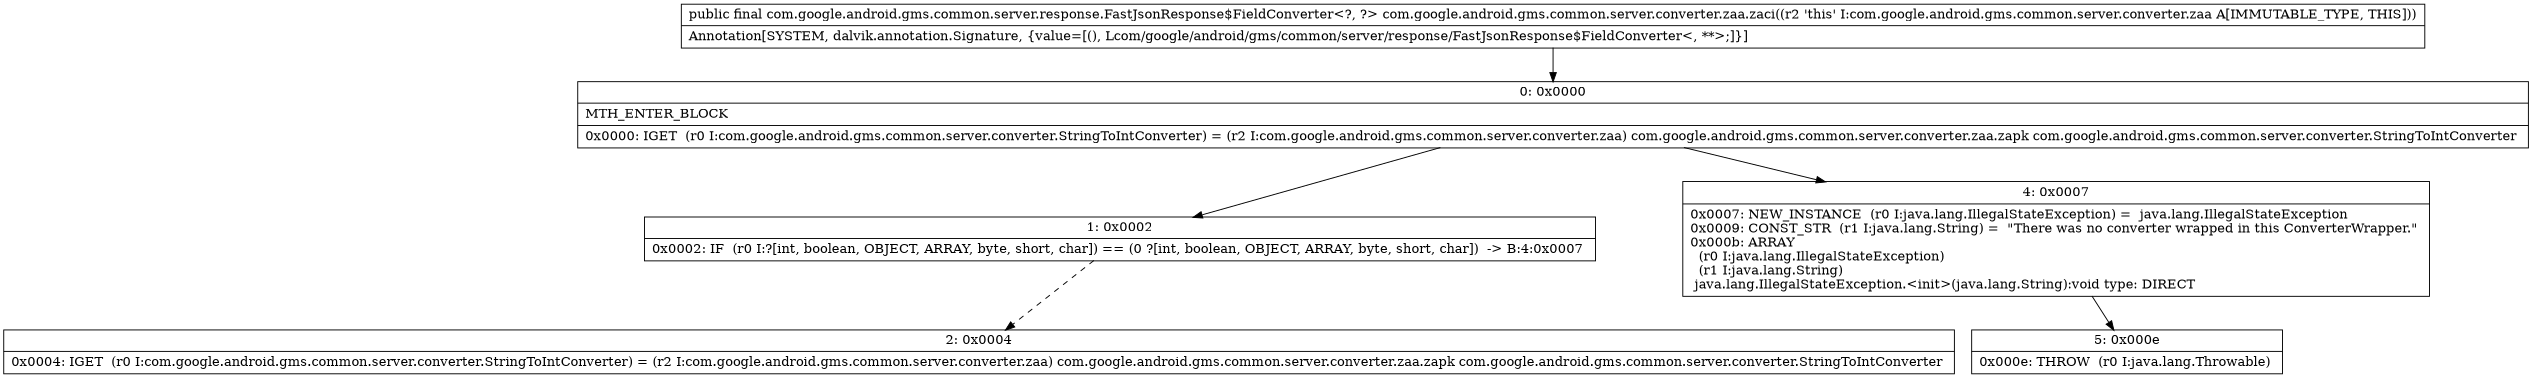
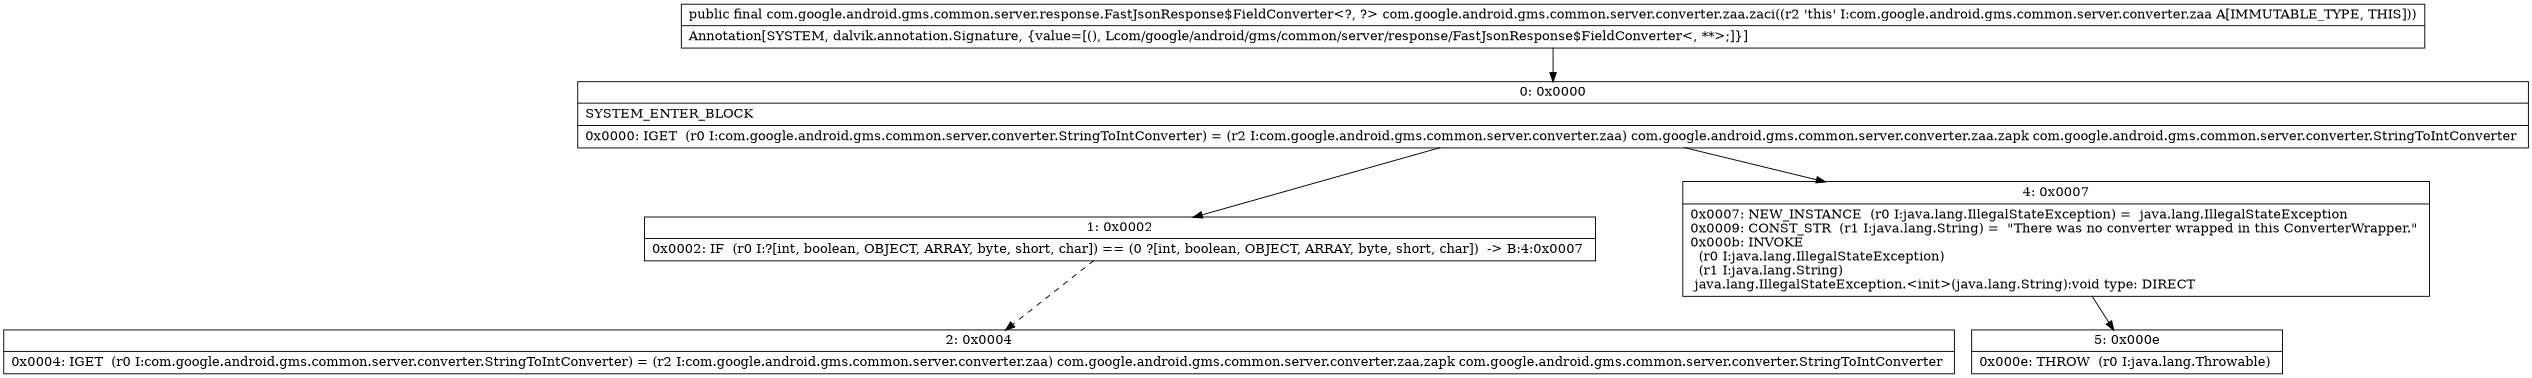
(657, 114) -> (670, 114)
(1747, 243) -> (1751, 243)
